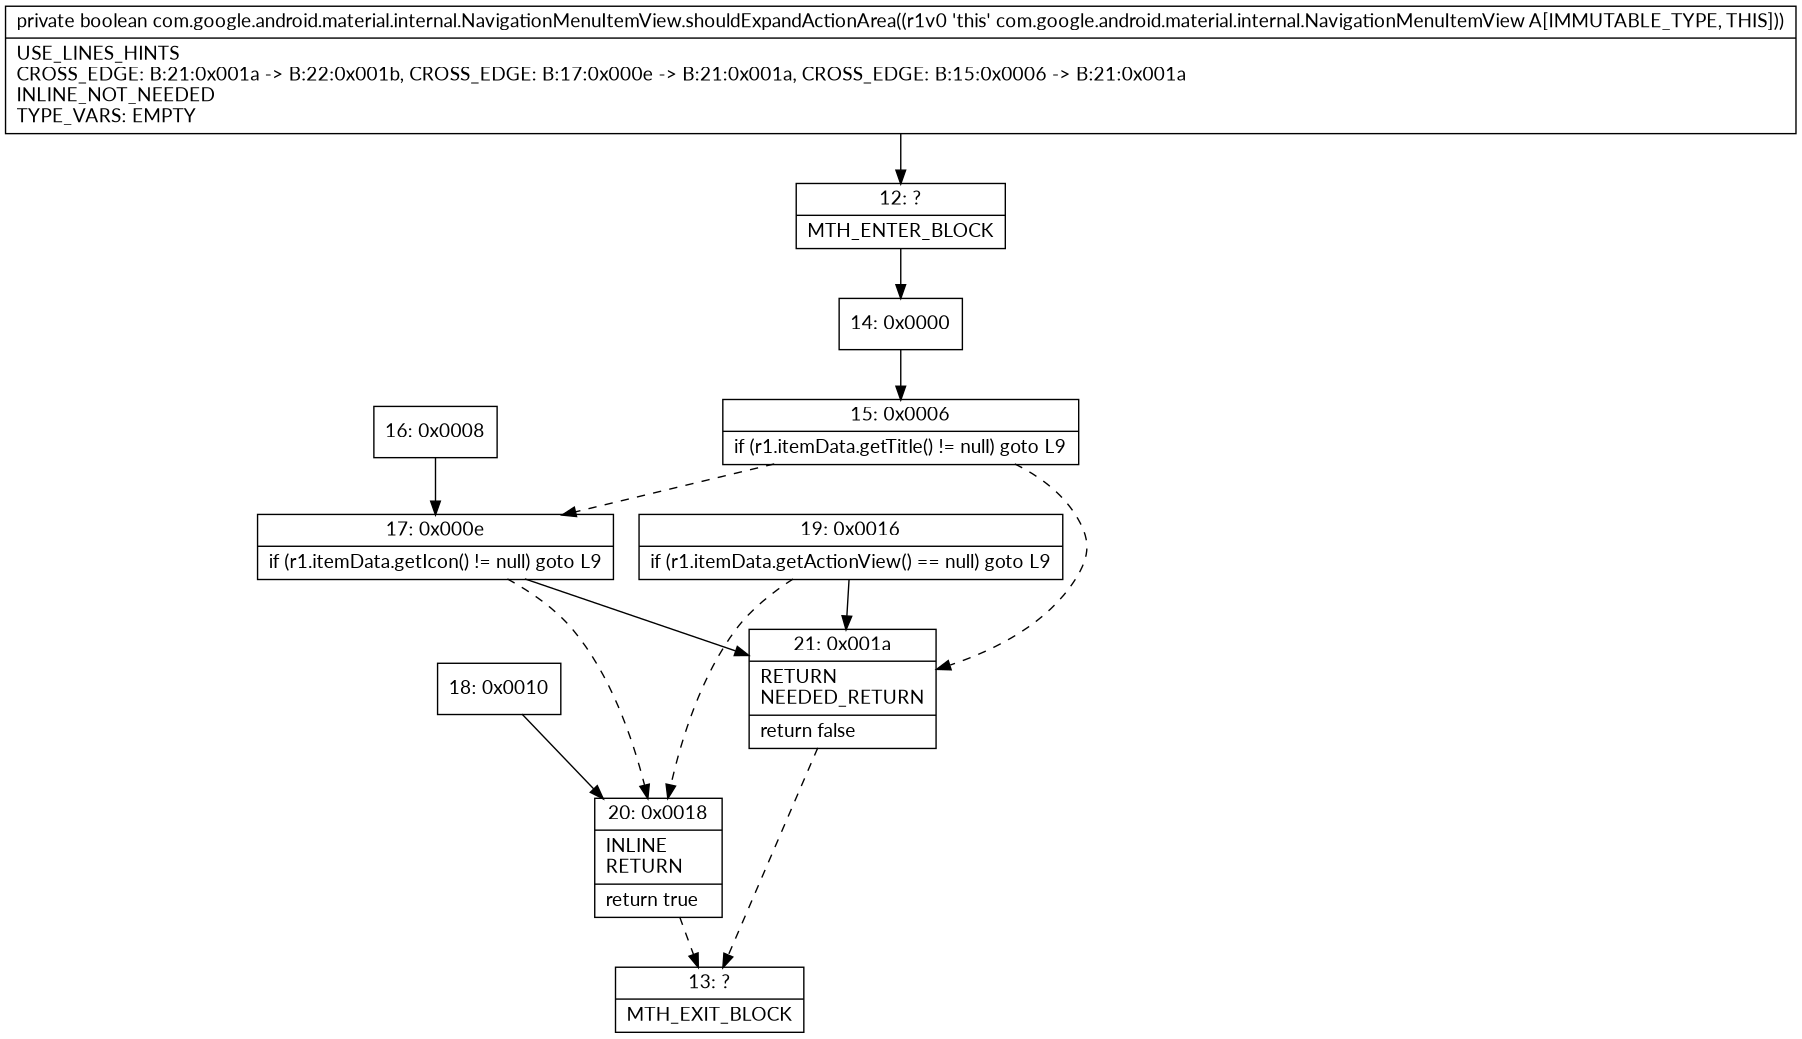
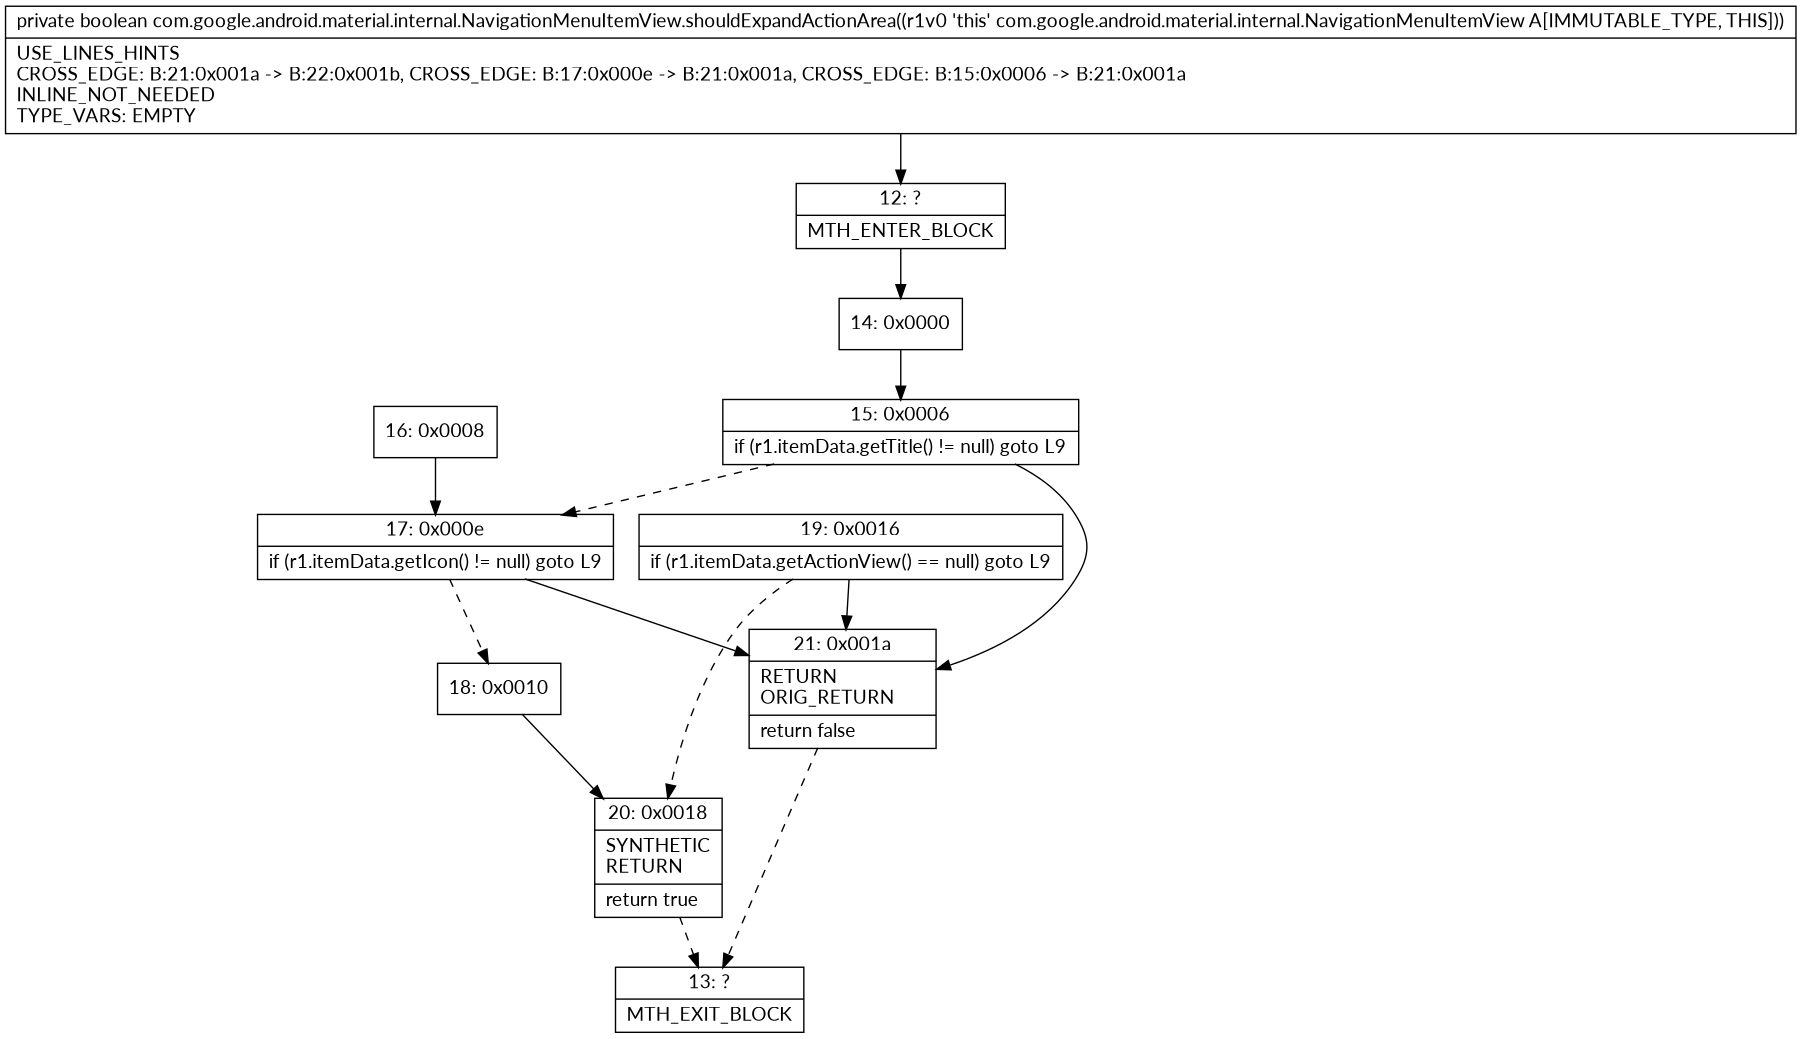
(1074, 581) -> (1074, 581)
(598, 666) -> (466, 615)
(843, 698) -> (827, 698)
(637, 846) -> (658, 846)
